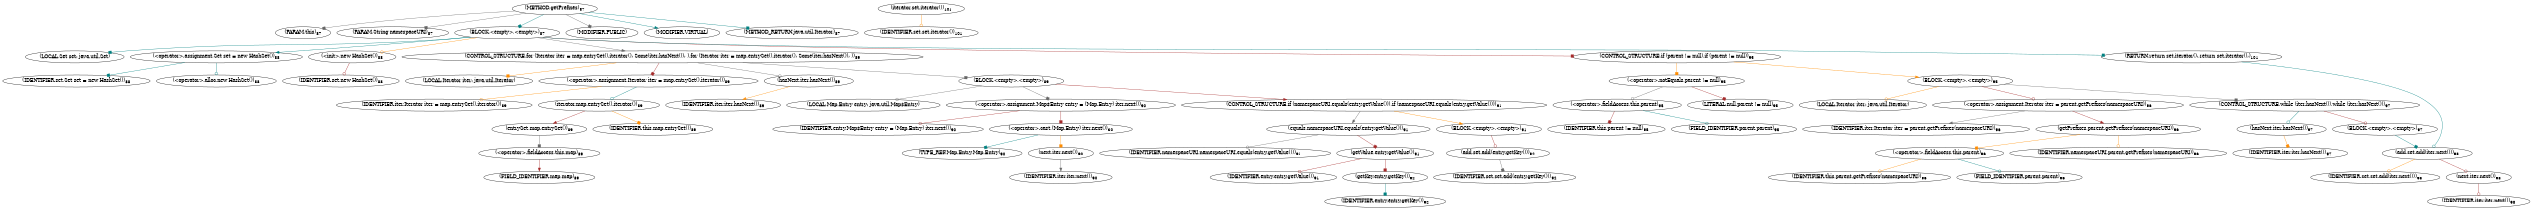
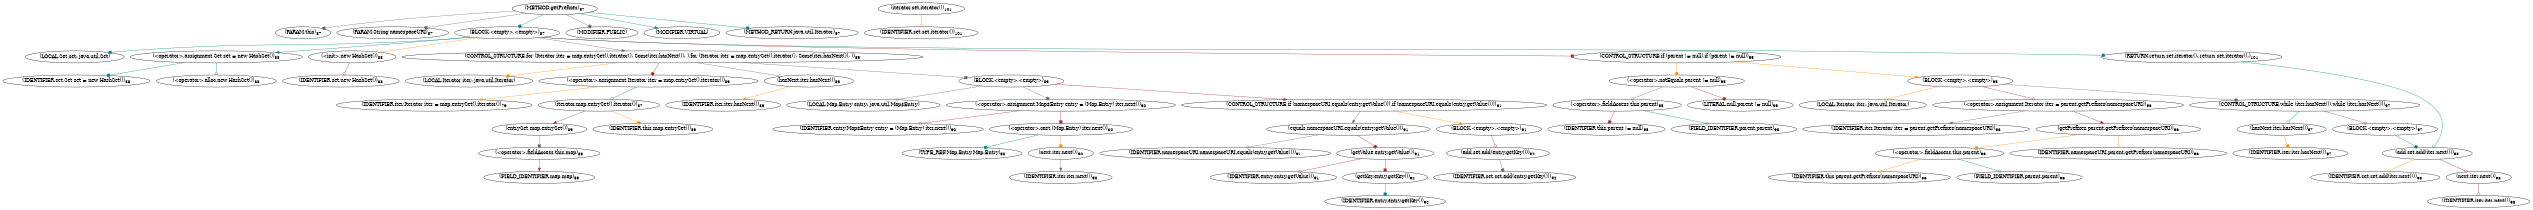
(504, 105) -> (504, 105)
(640, 105) -> (640, 105)
